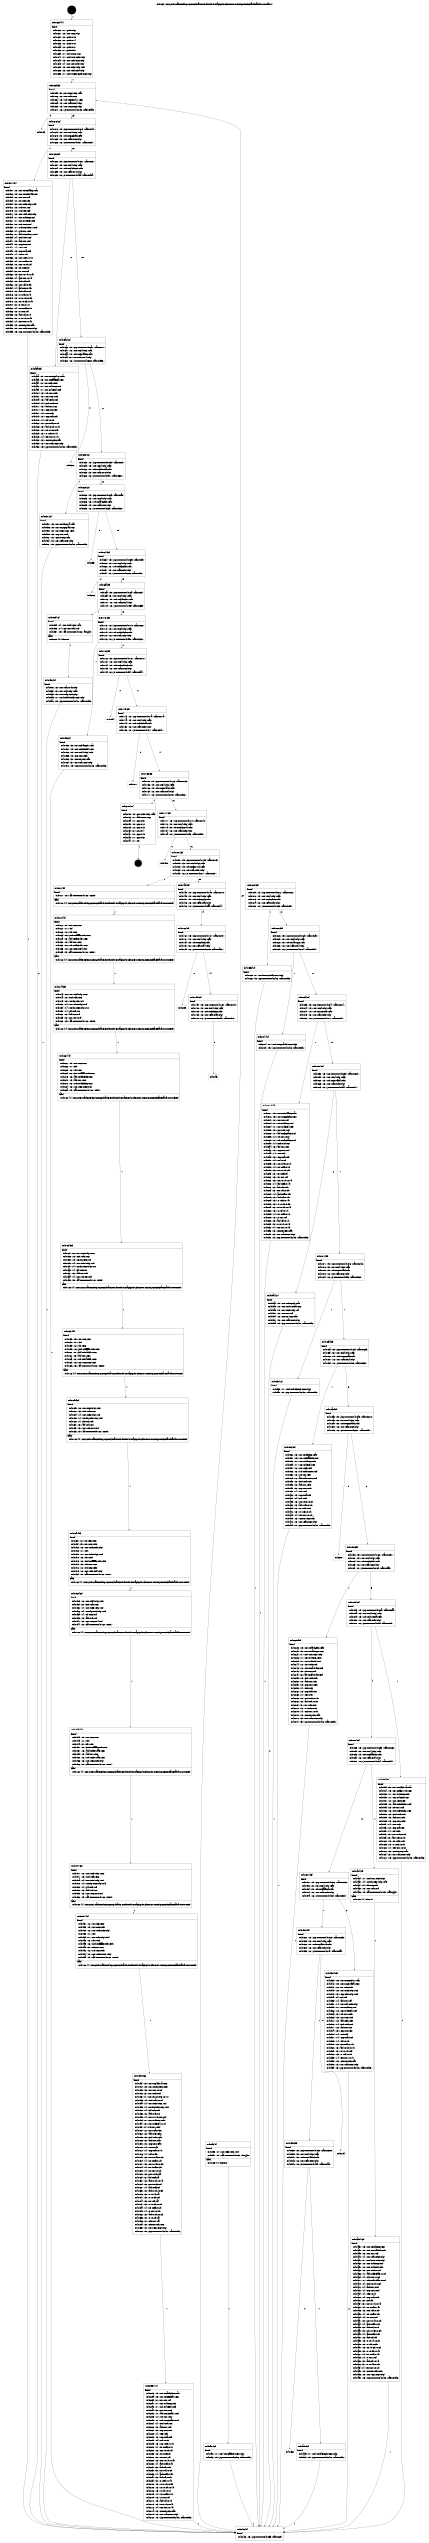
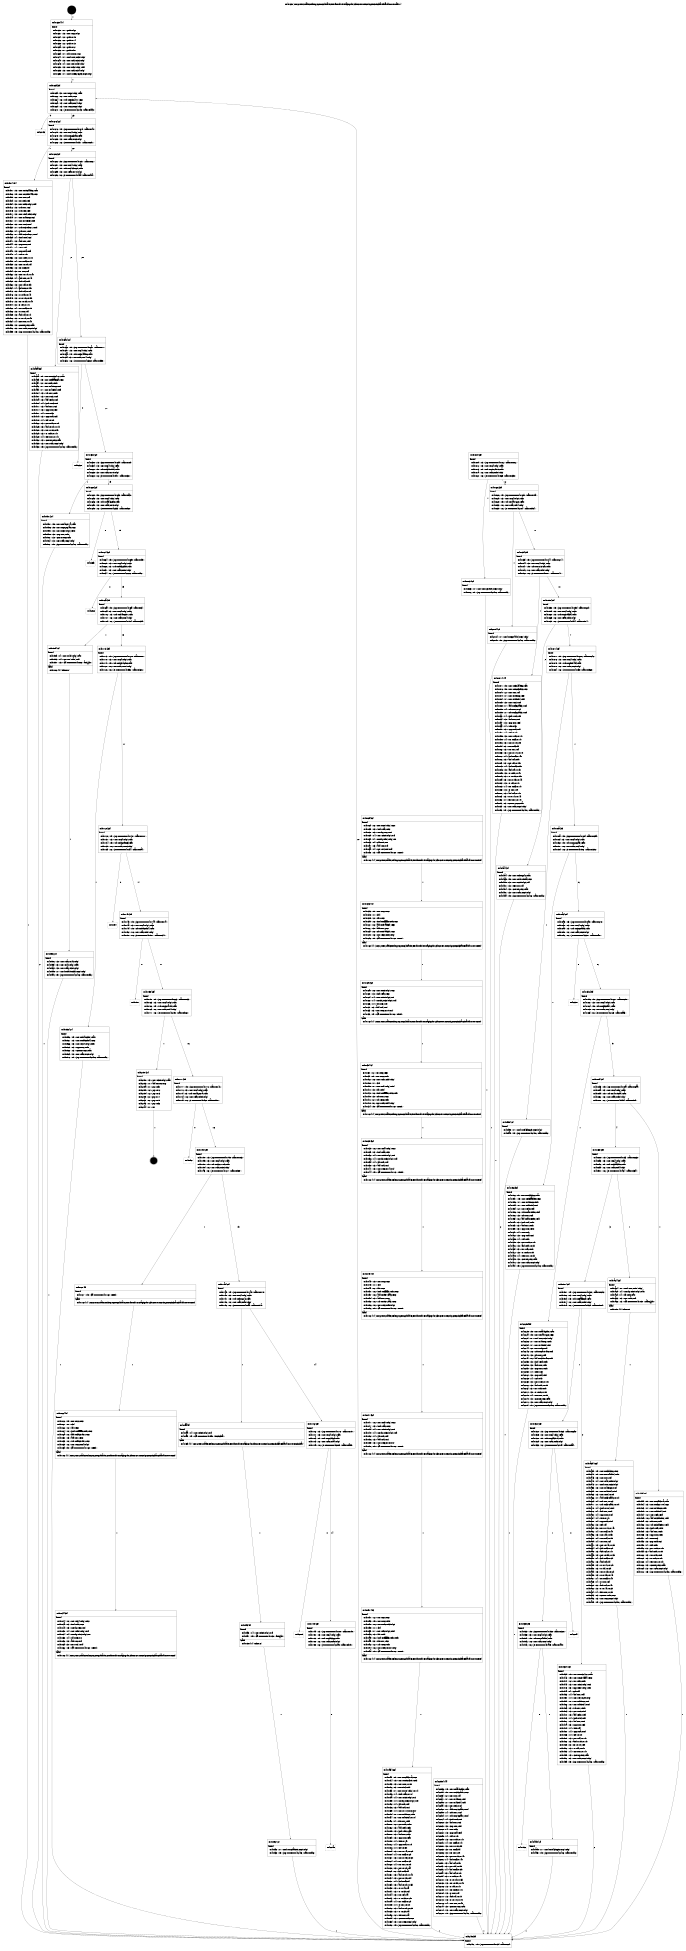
(119, 1077) -> none
none -> (241, 1435)
(163, 2308) -> (447, 1934)
